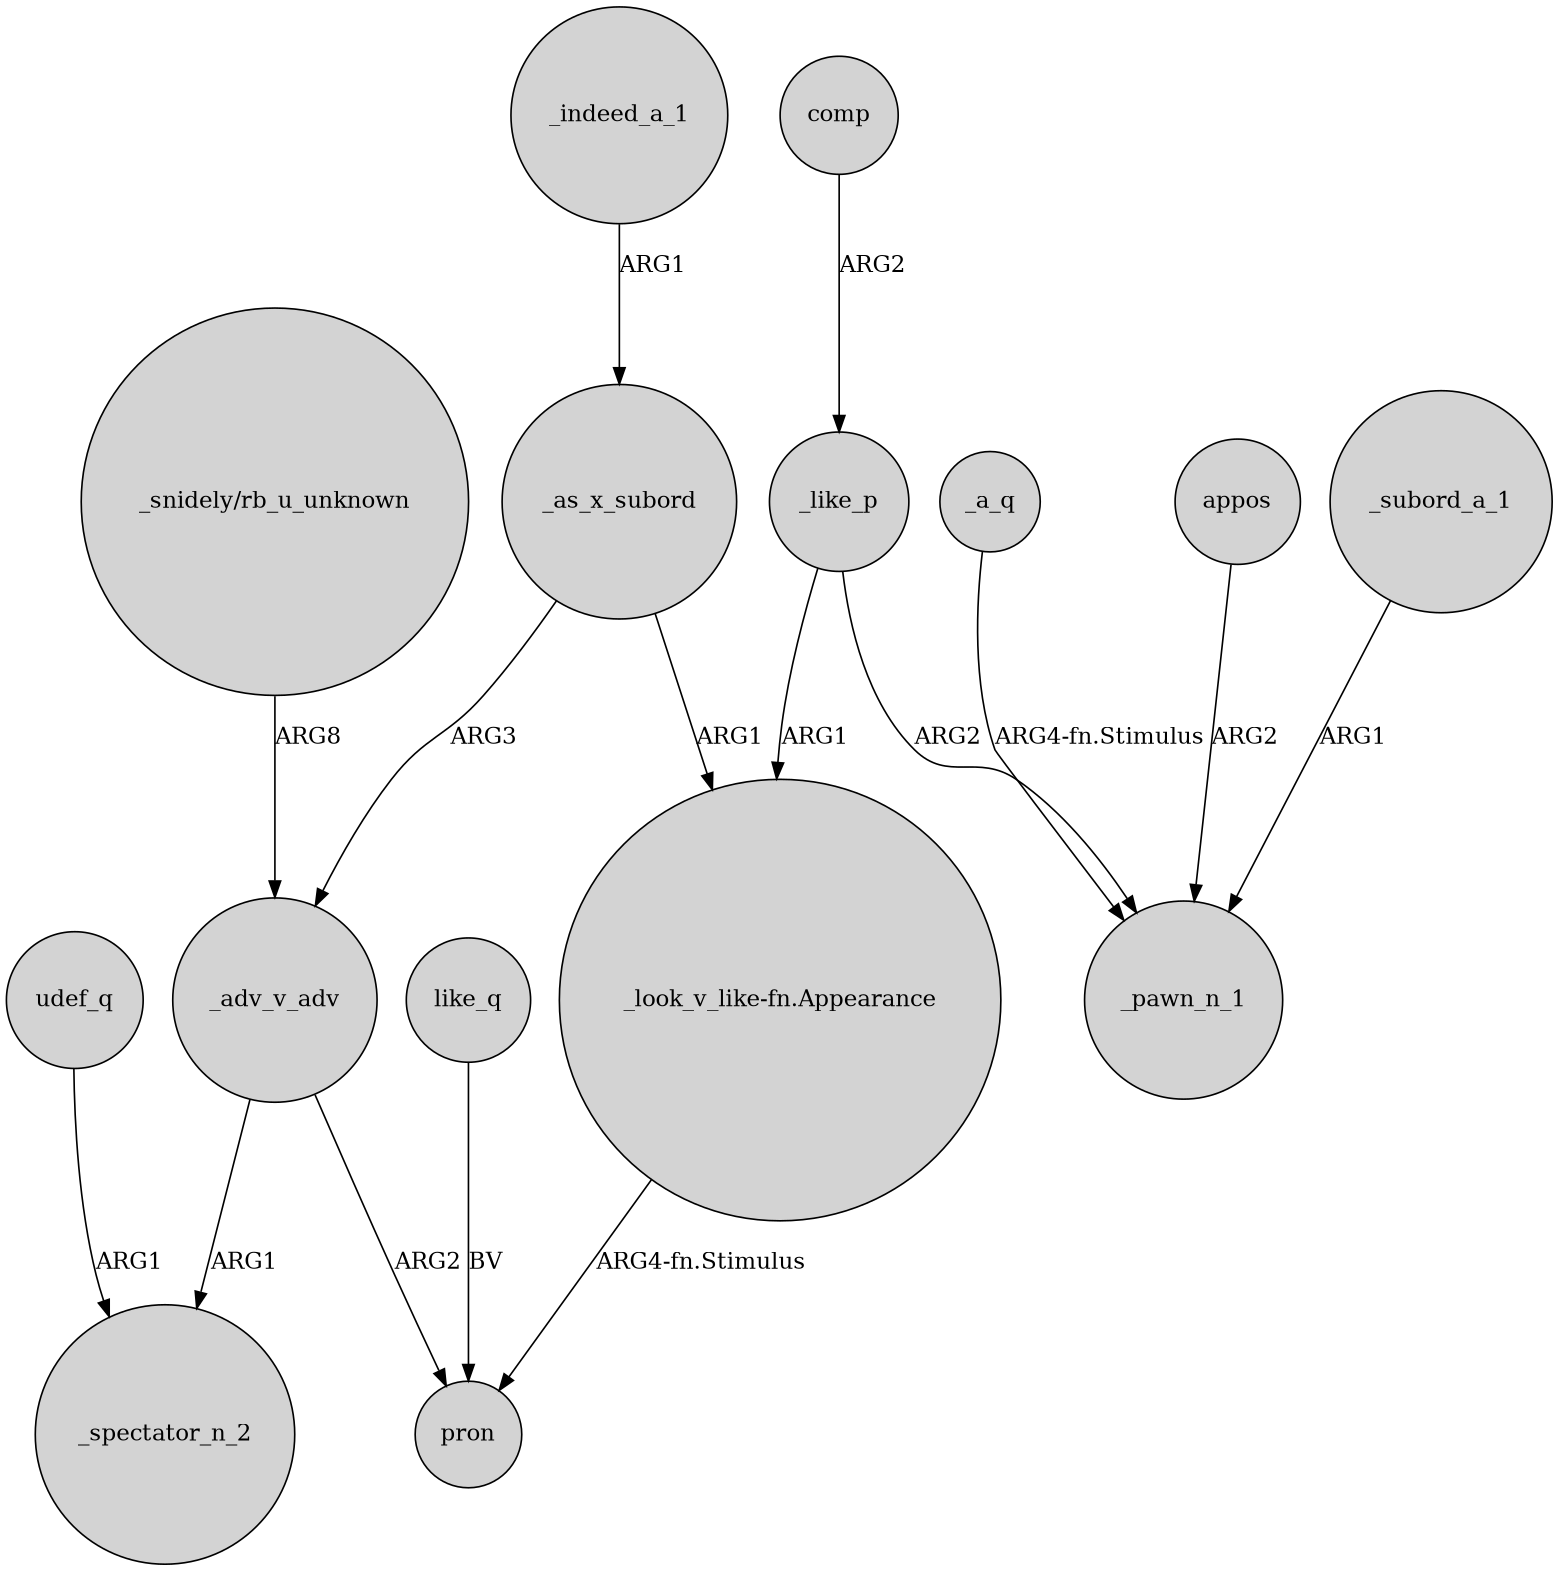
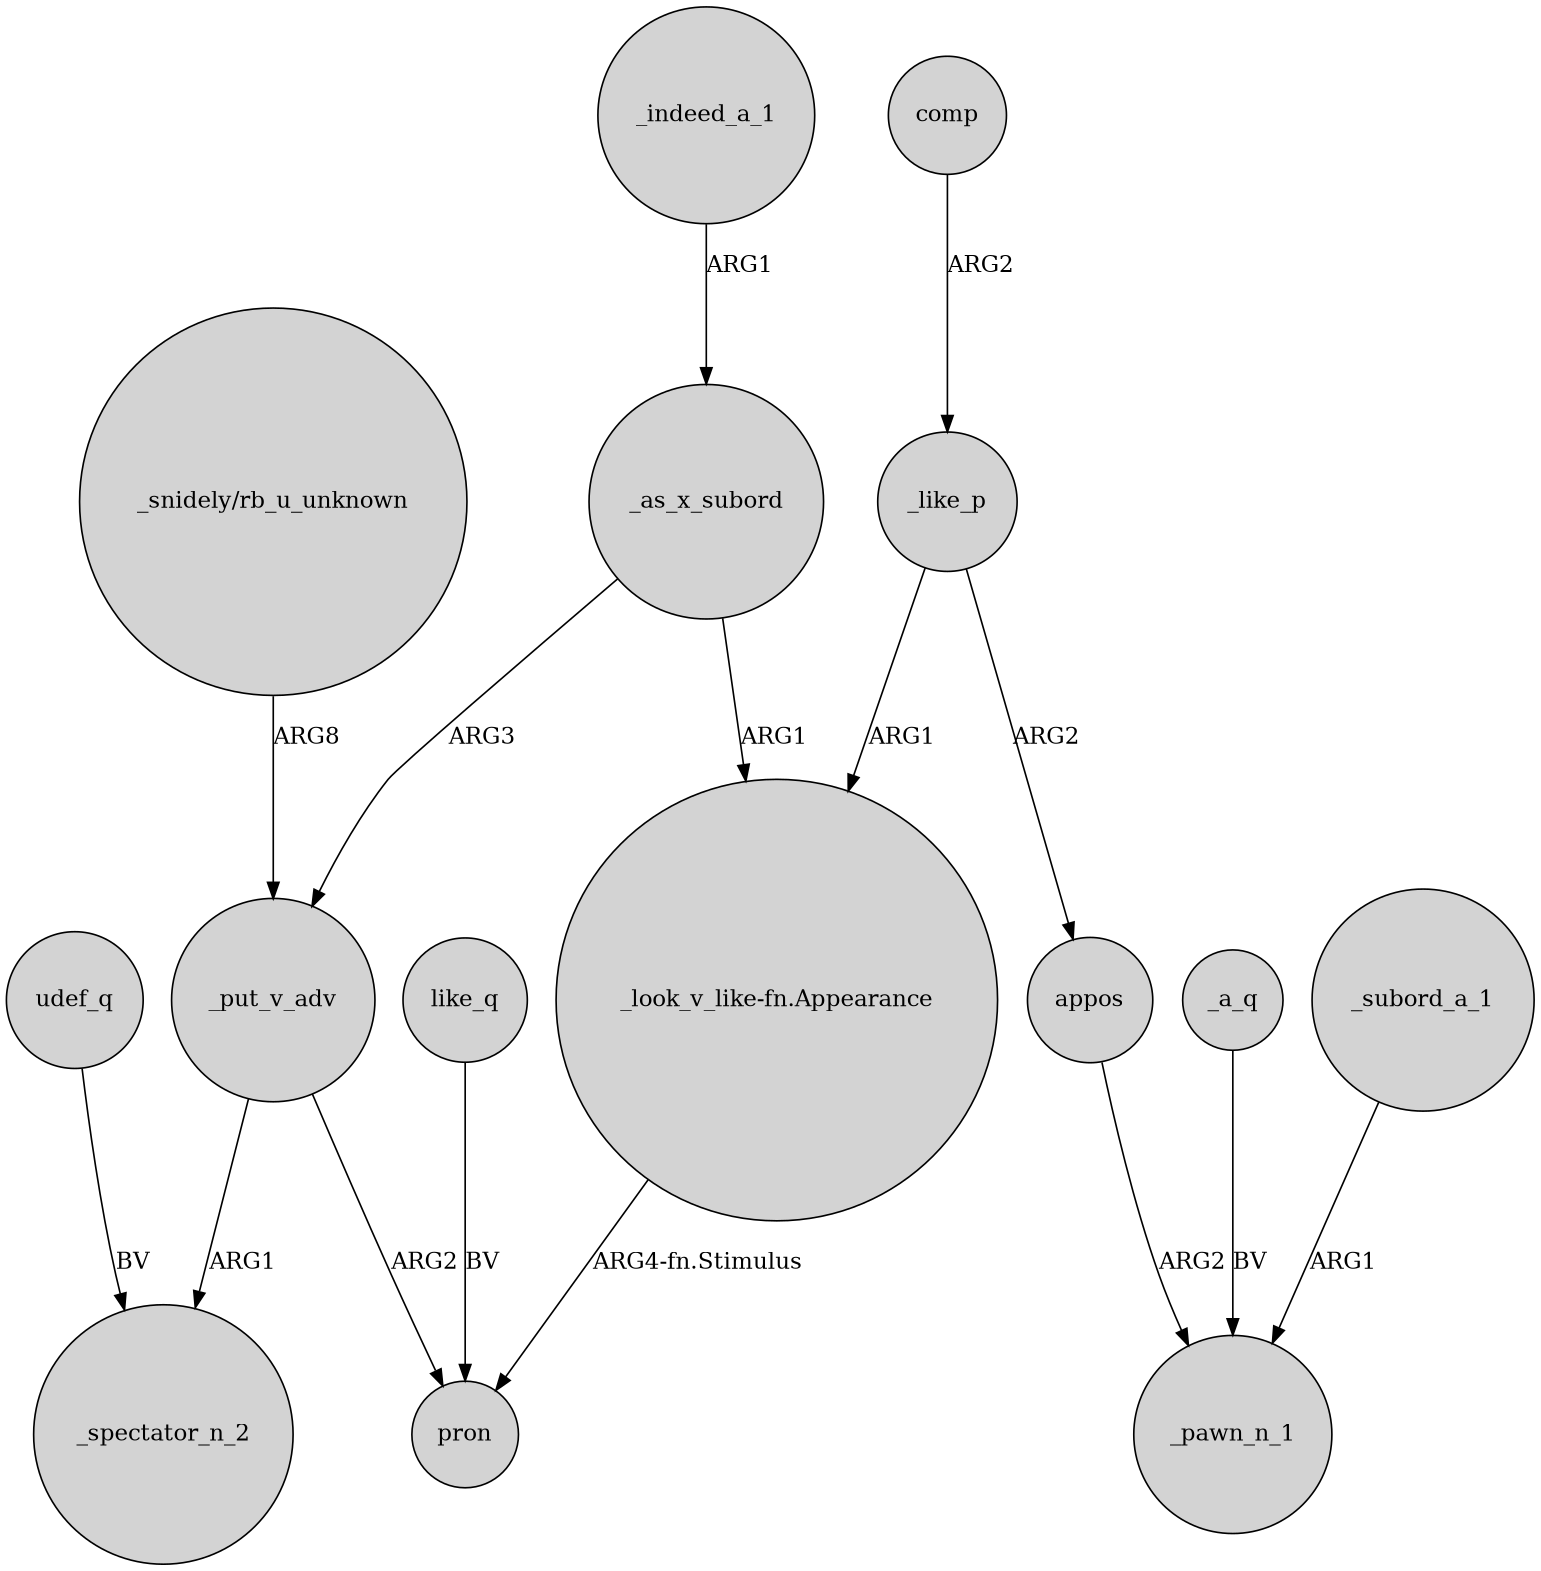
(1100, 738) -> (1250, 1263)
(948, 766) -> (1017, 746)
(275, 1000) -> (273, 1000)
(130, 1263) -> (133, 1263)
